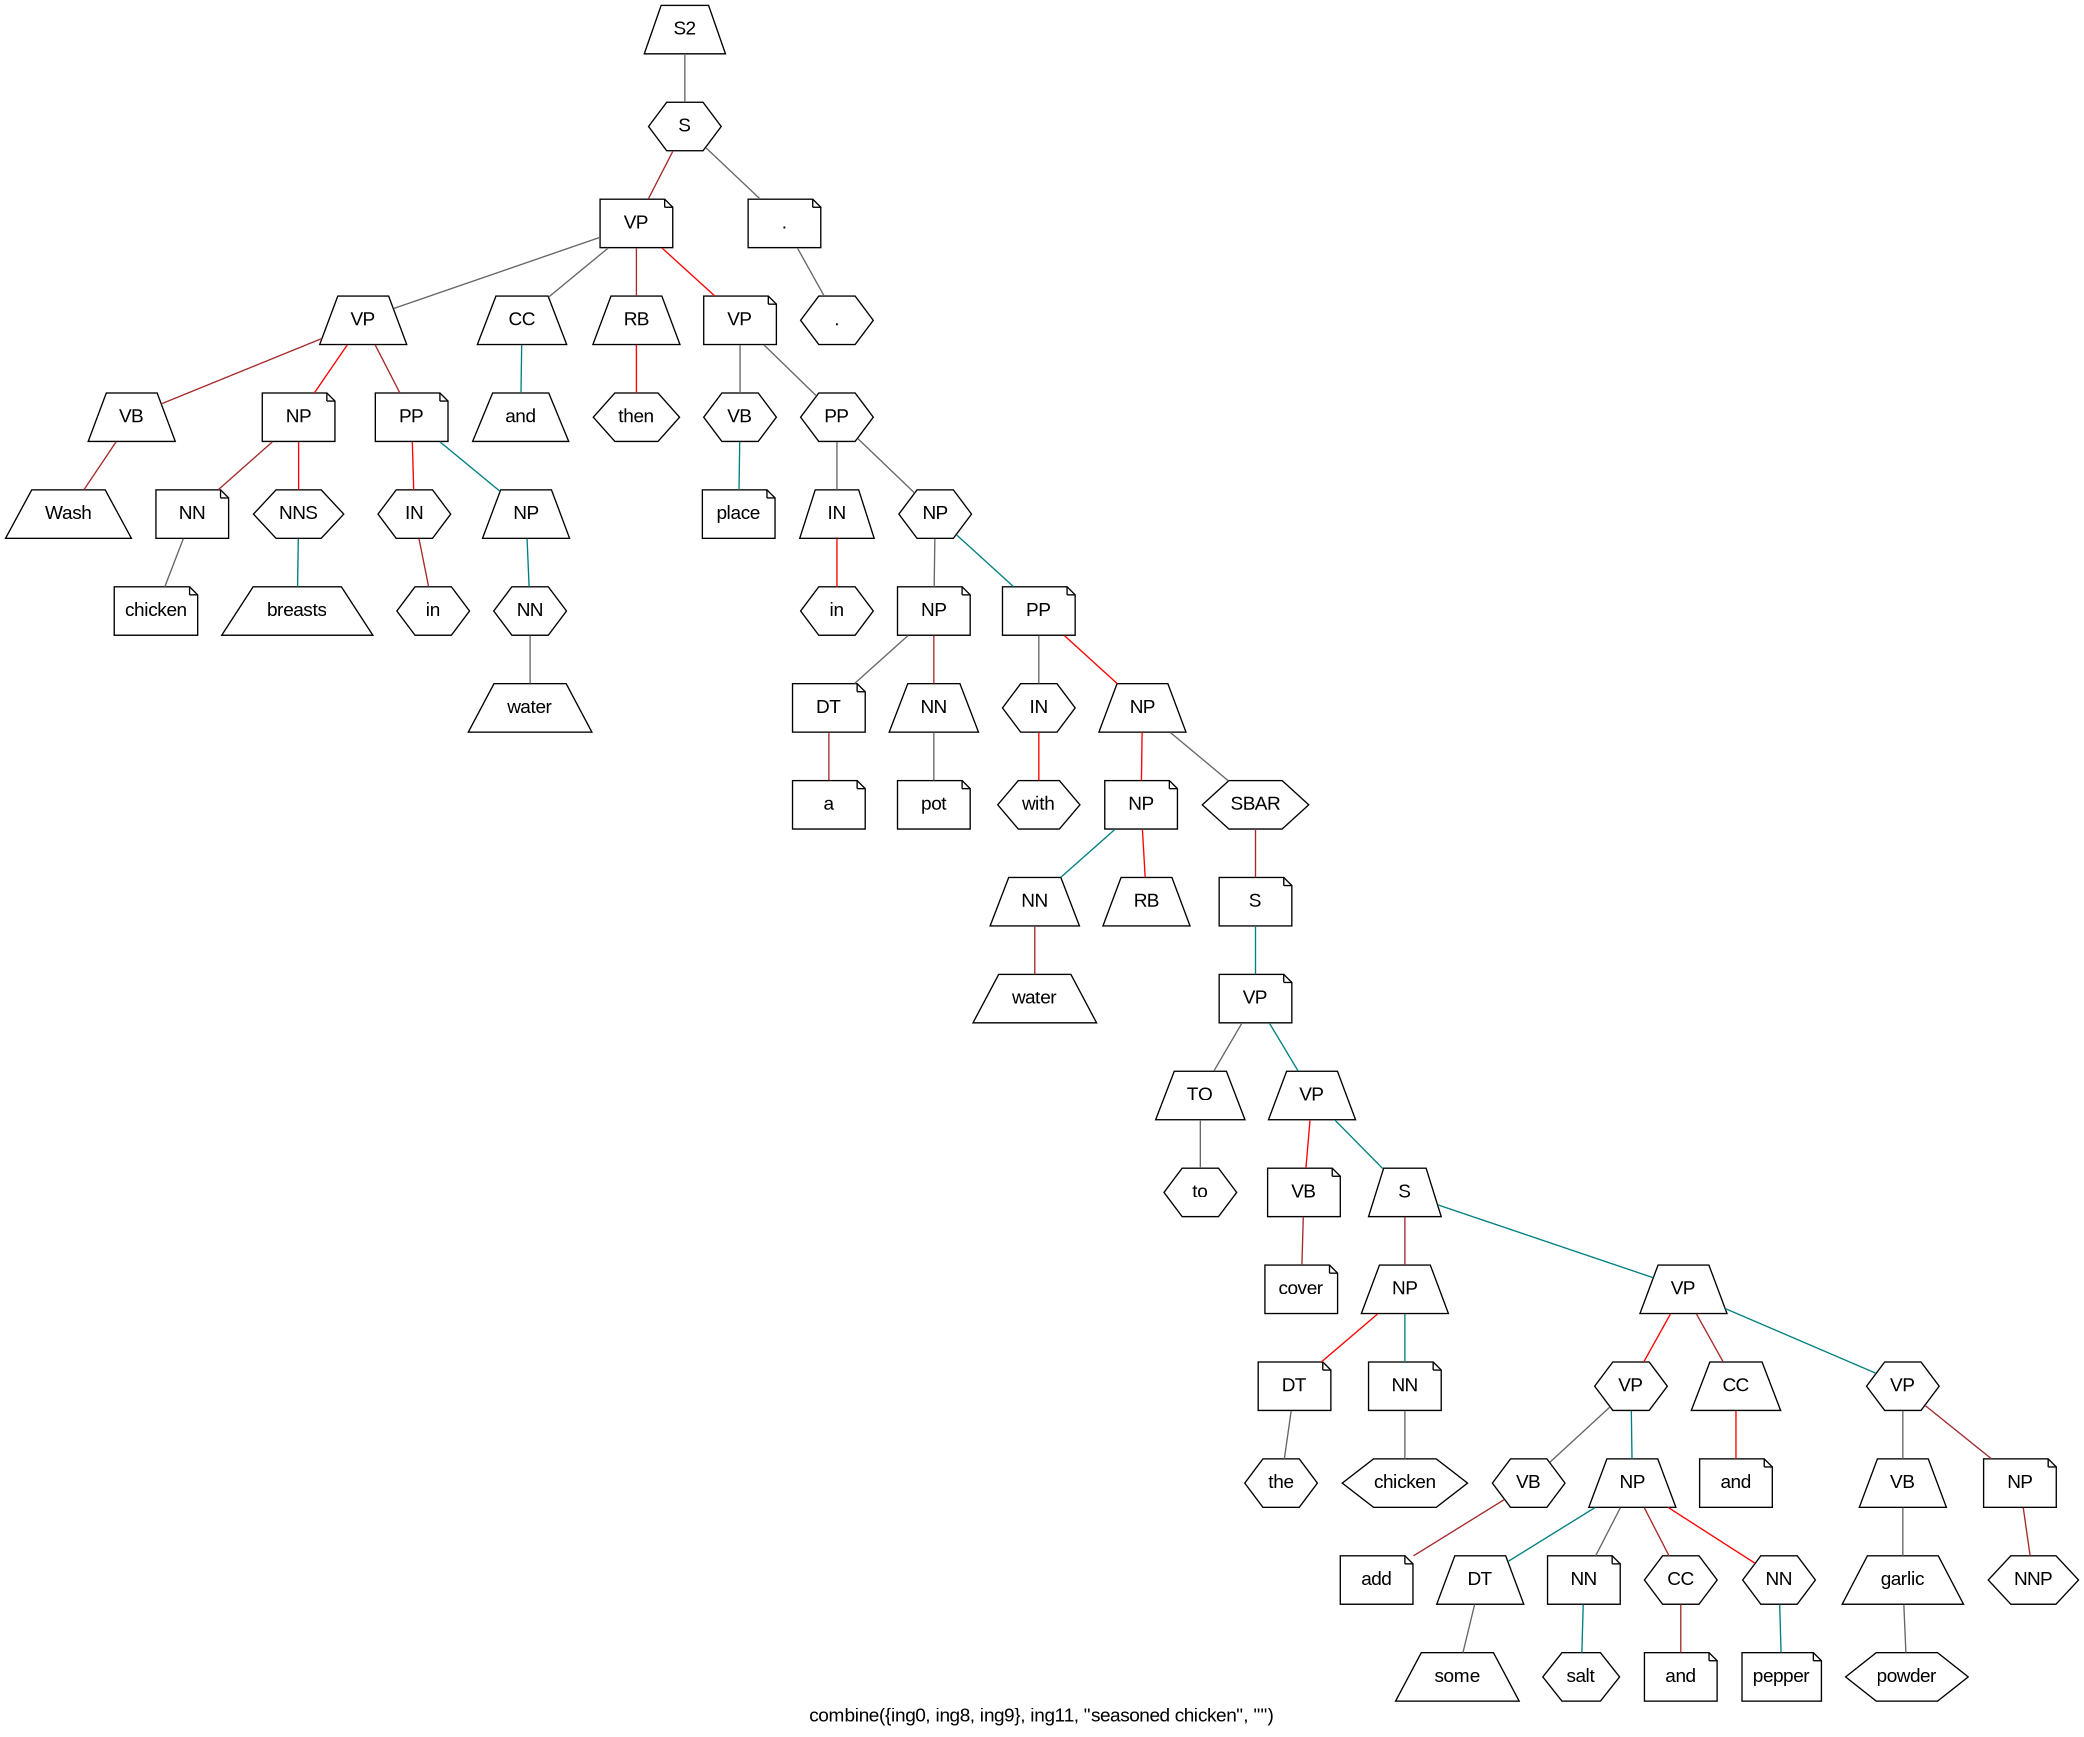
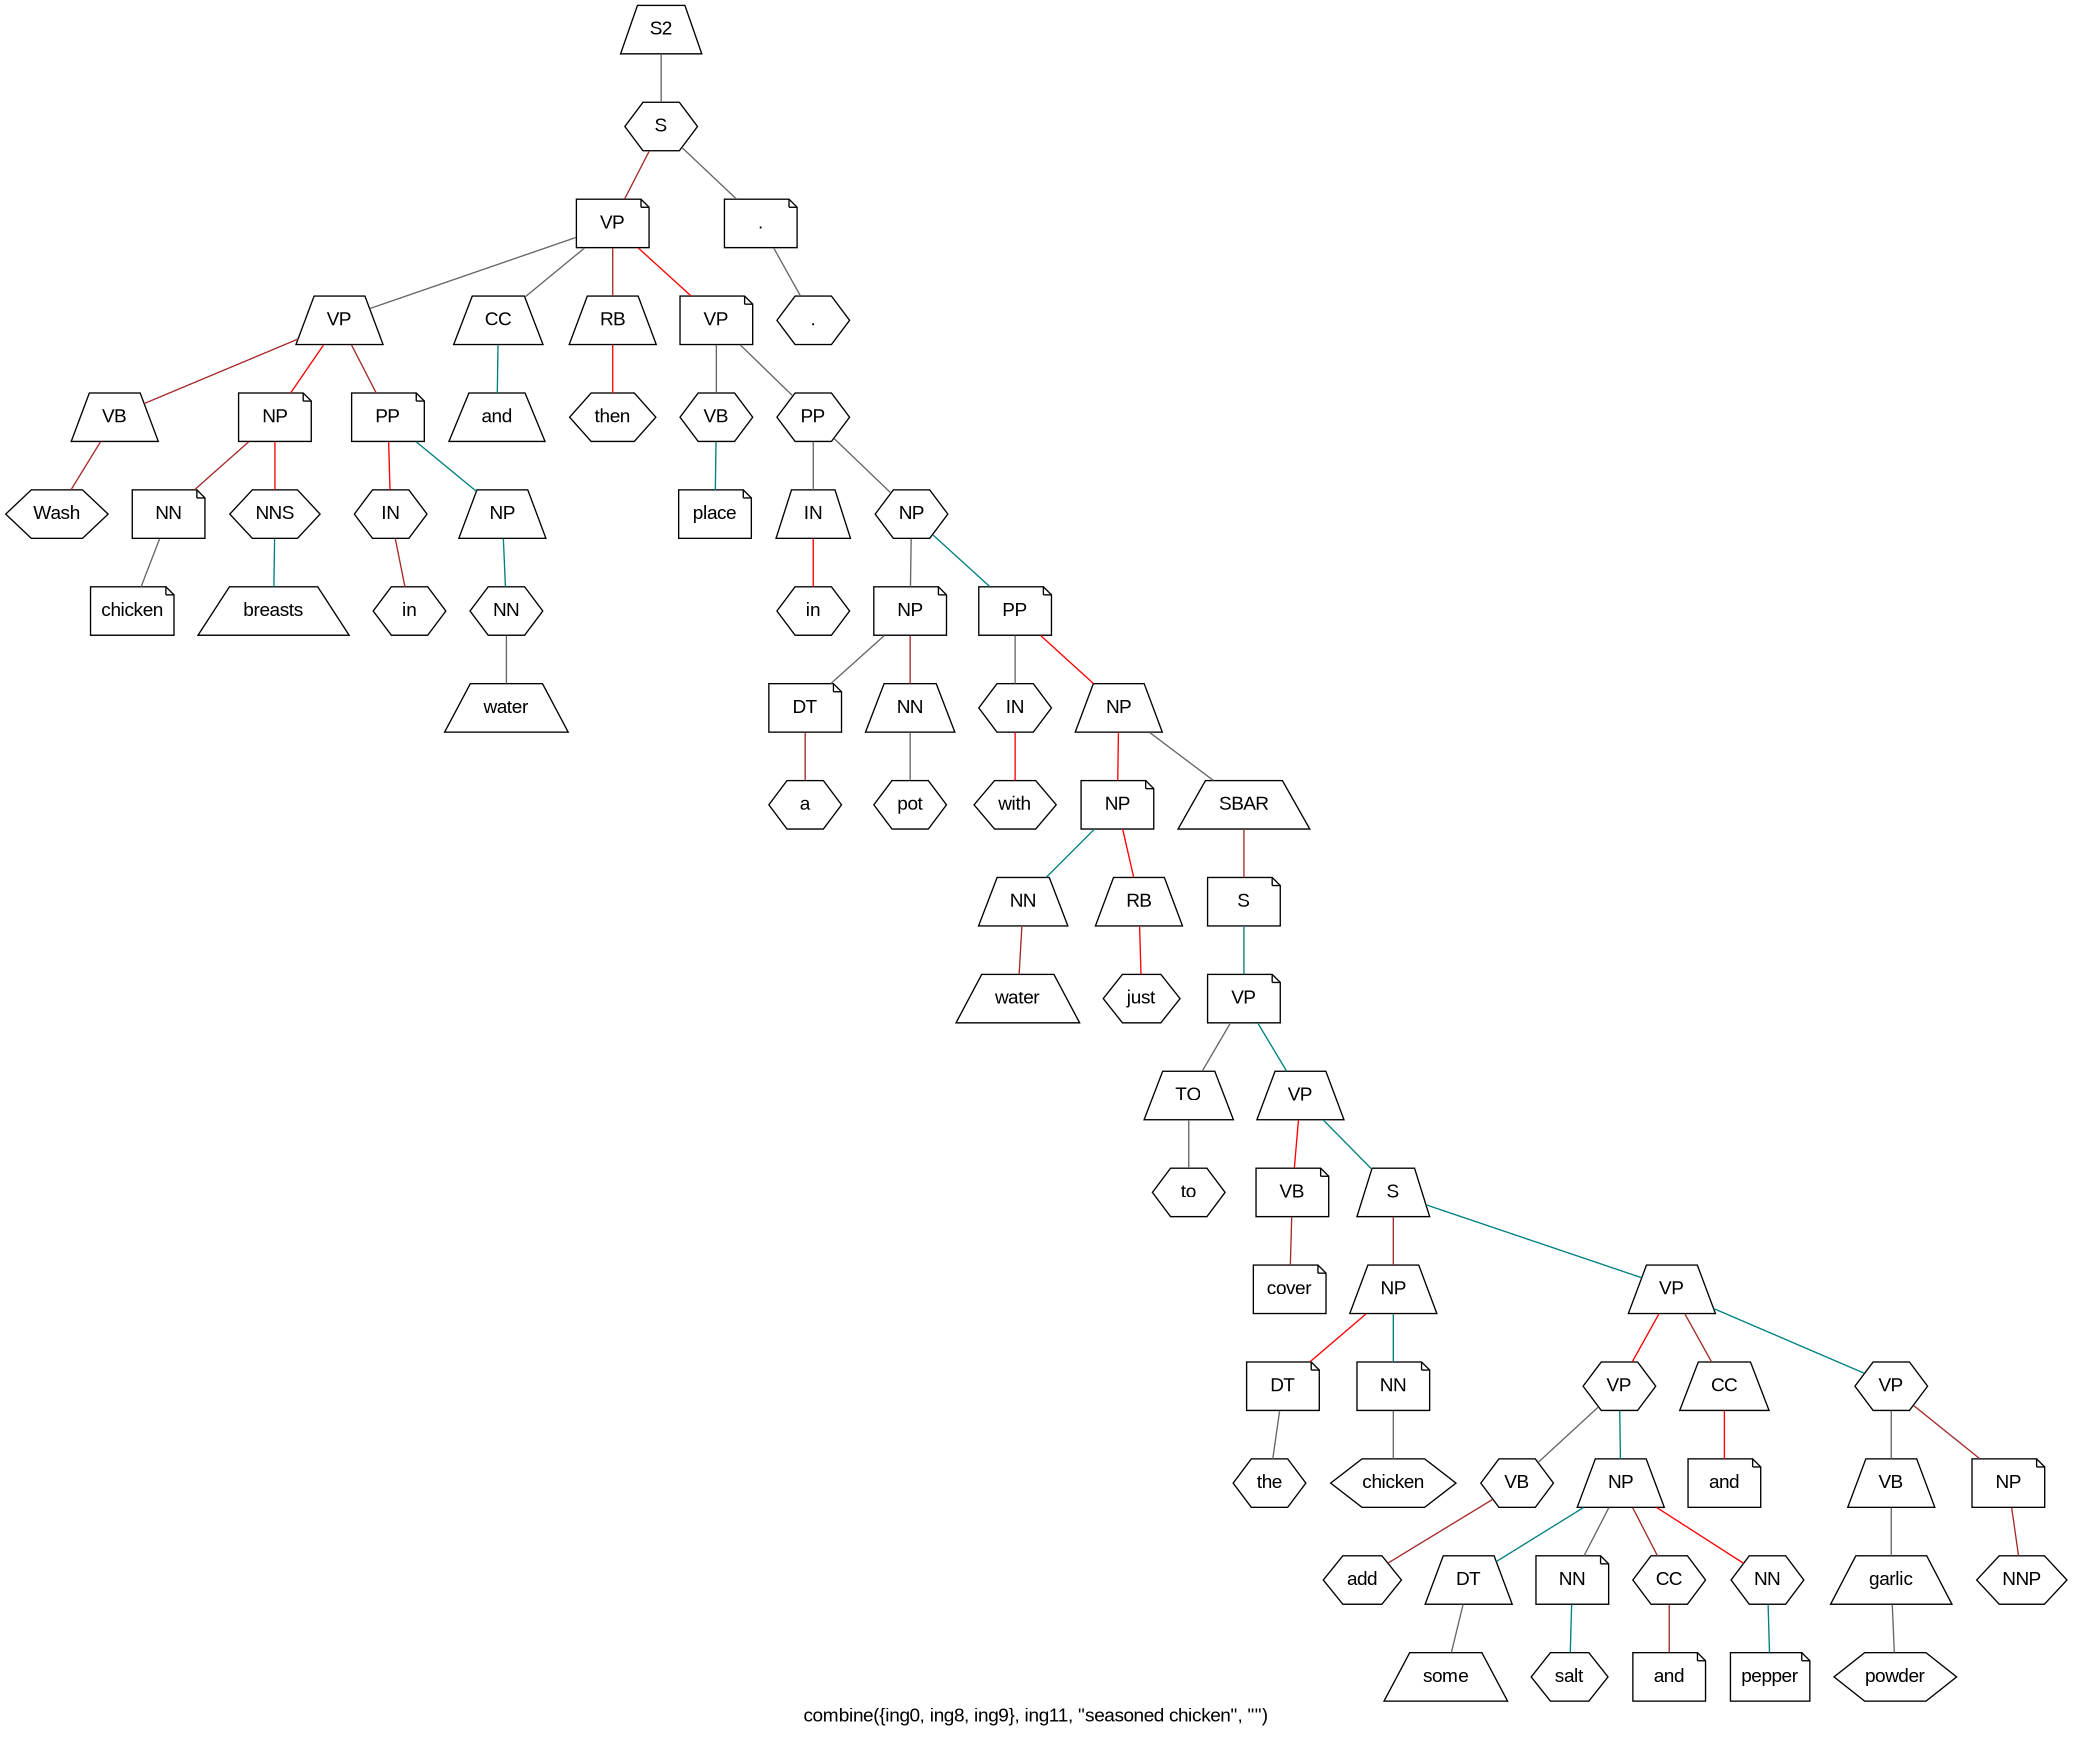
(68, 514) -> (57, 514)
(829, 805) -> (805, 805)
(934, 805) -> (910, 805)
(1256, 805) -> (1244, 805)
none -> (1142, 999)
(1377, 1580) -> (1362, 1580)
